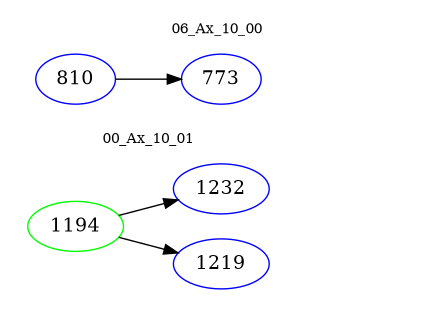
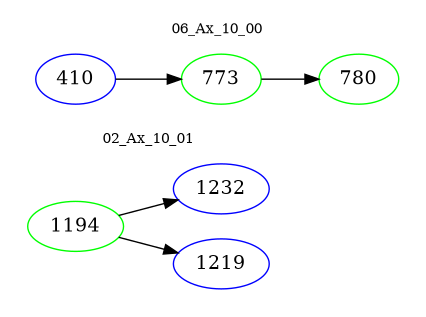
(76, 79) -> (76, 79)
(221, 79) -> (221, 79)
none -> (359, 79)
(148, 140) -> (148, 140)
